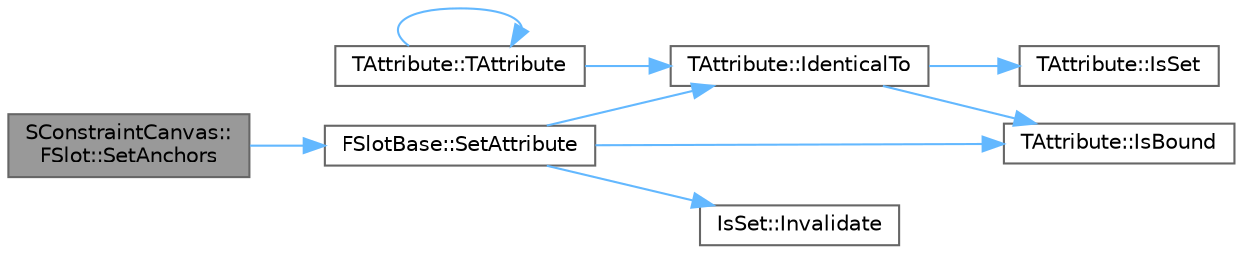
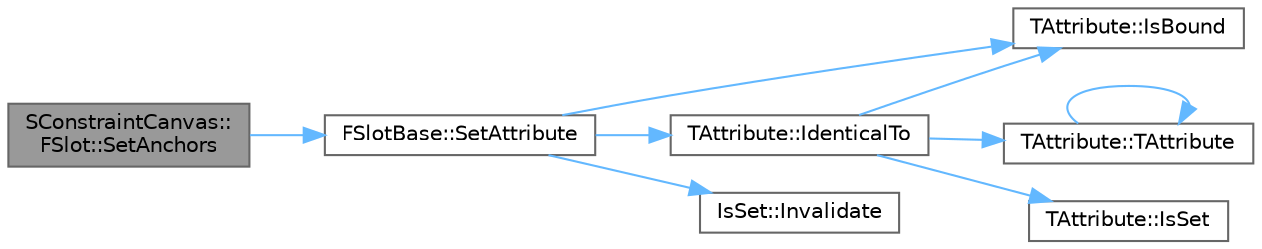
(617, 66) -> (956, 139)
